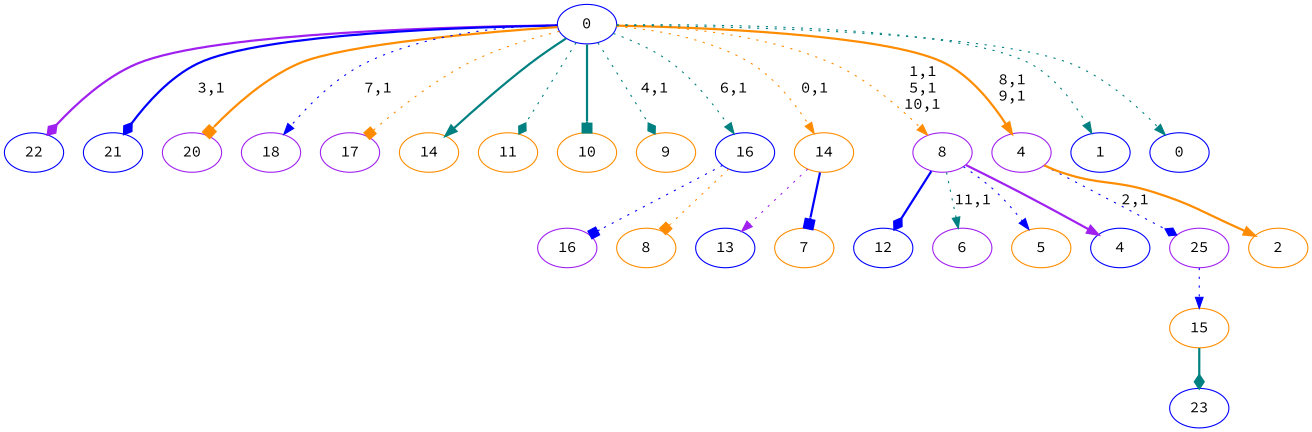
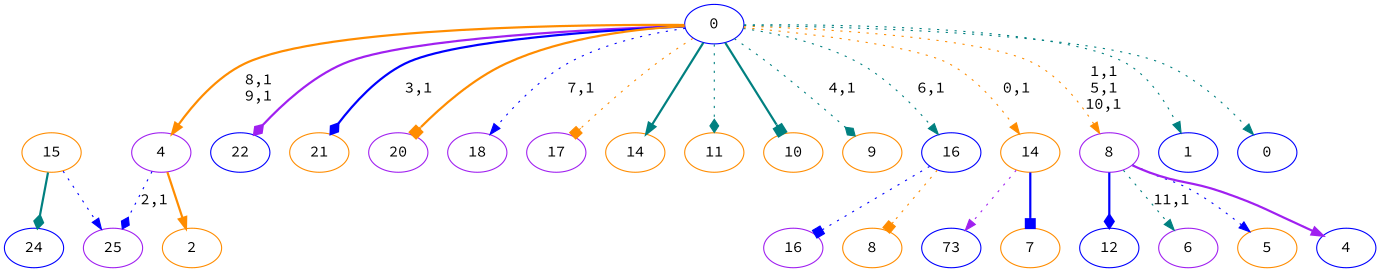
(113, 153) -> (319, 153)
(725, 248) -> (951, 248)
(1199, 283) -> (79, 196)
(1199, 408) -> (34, 248)
